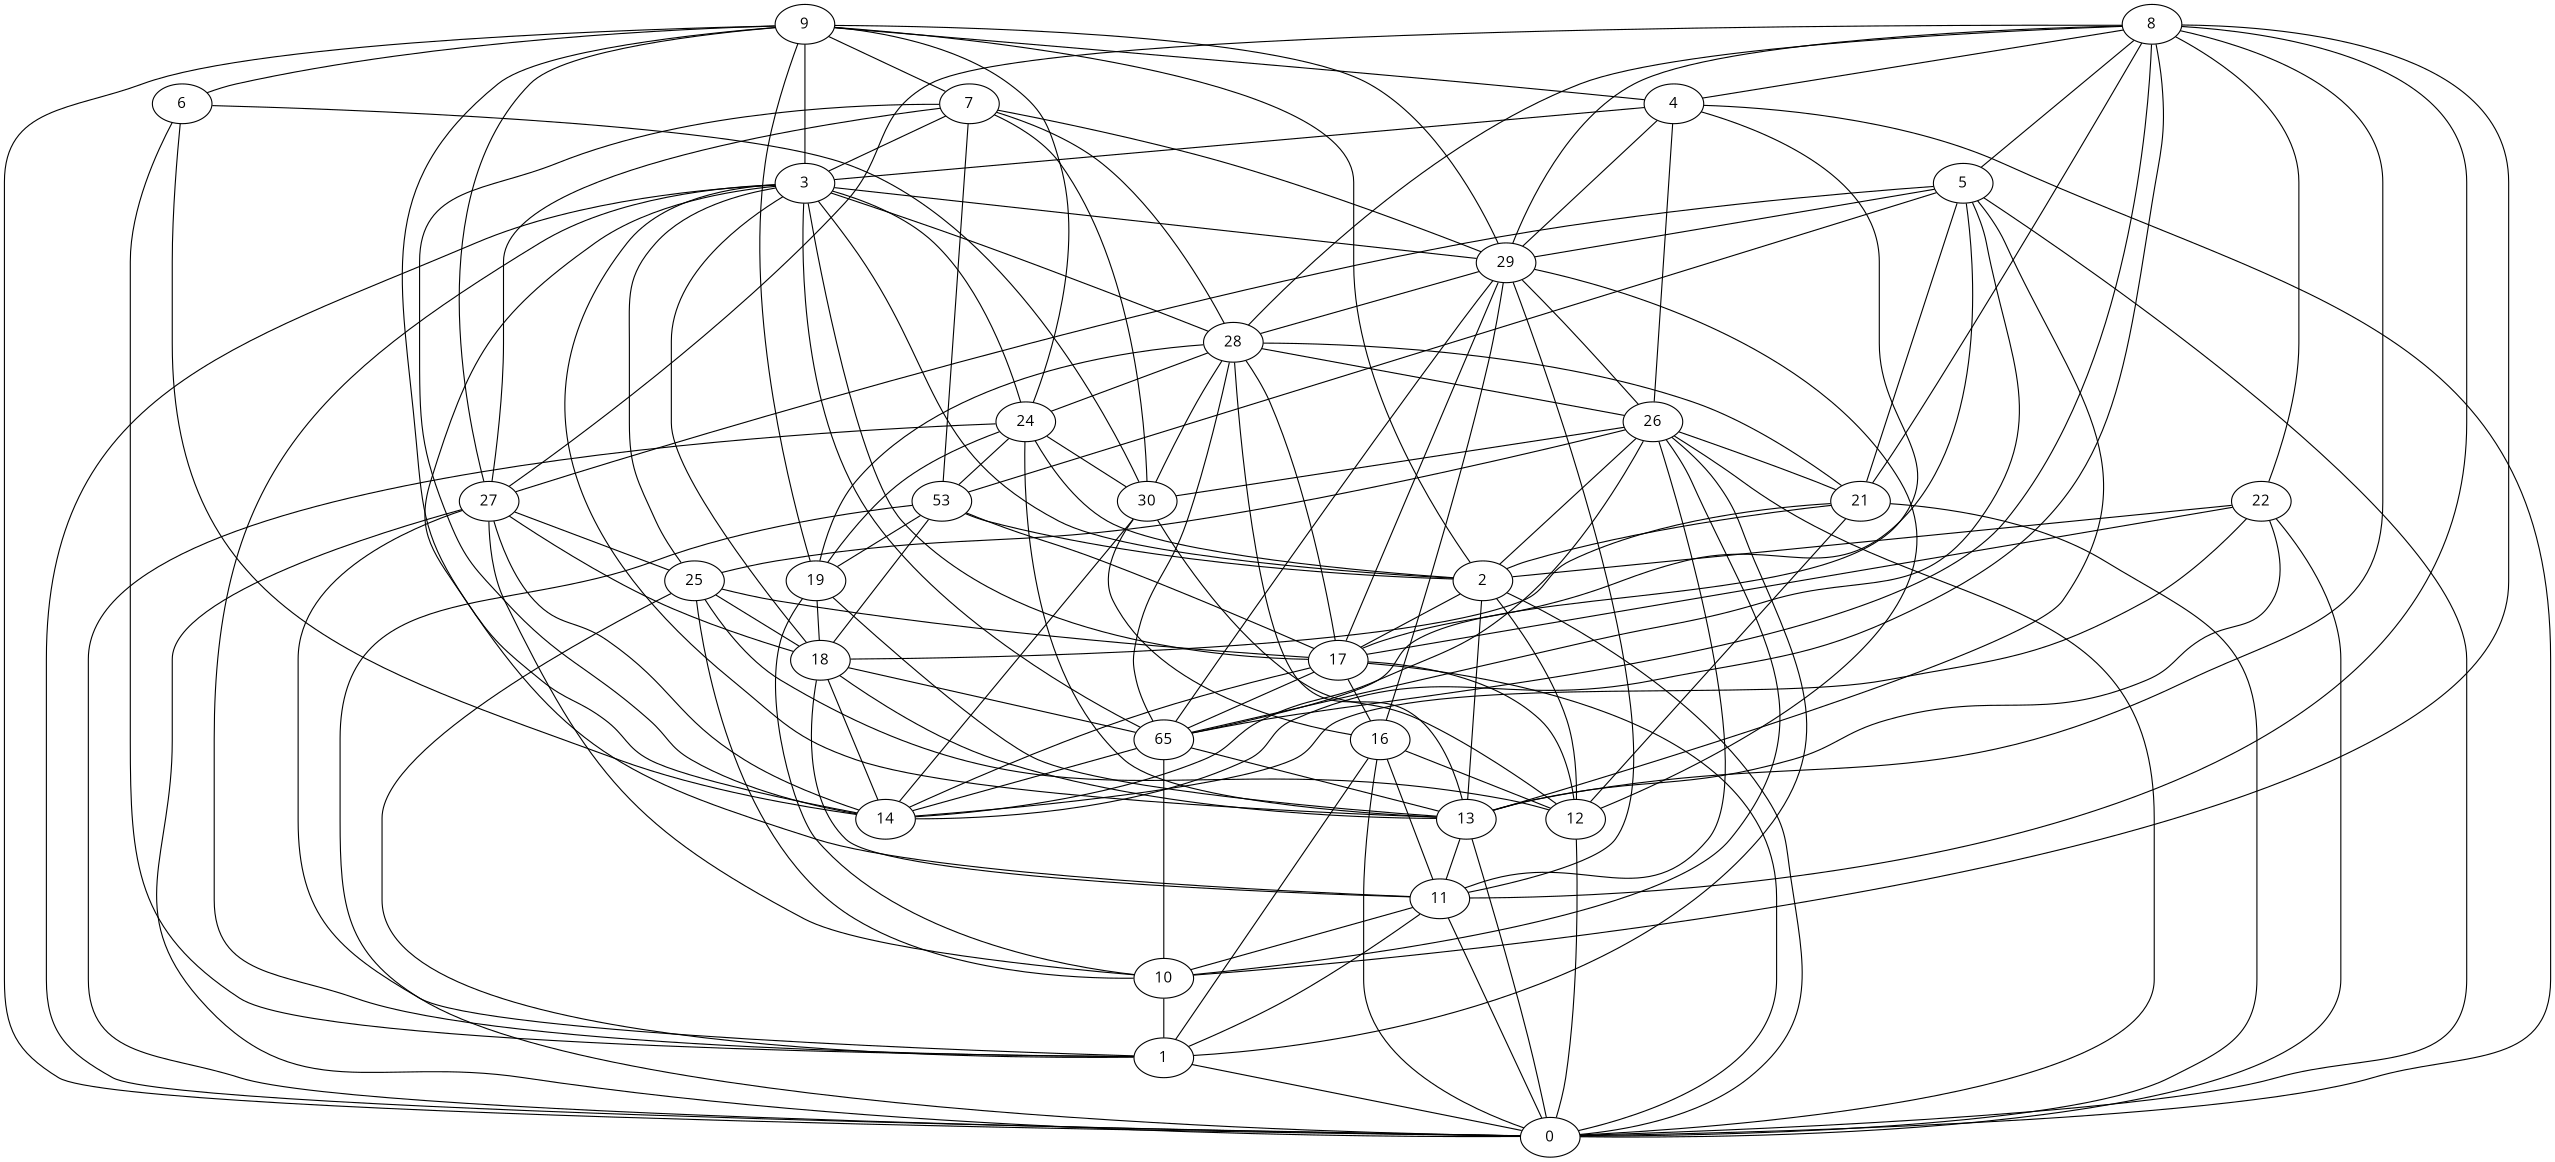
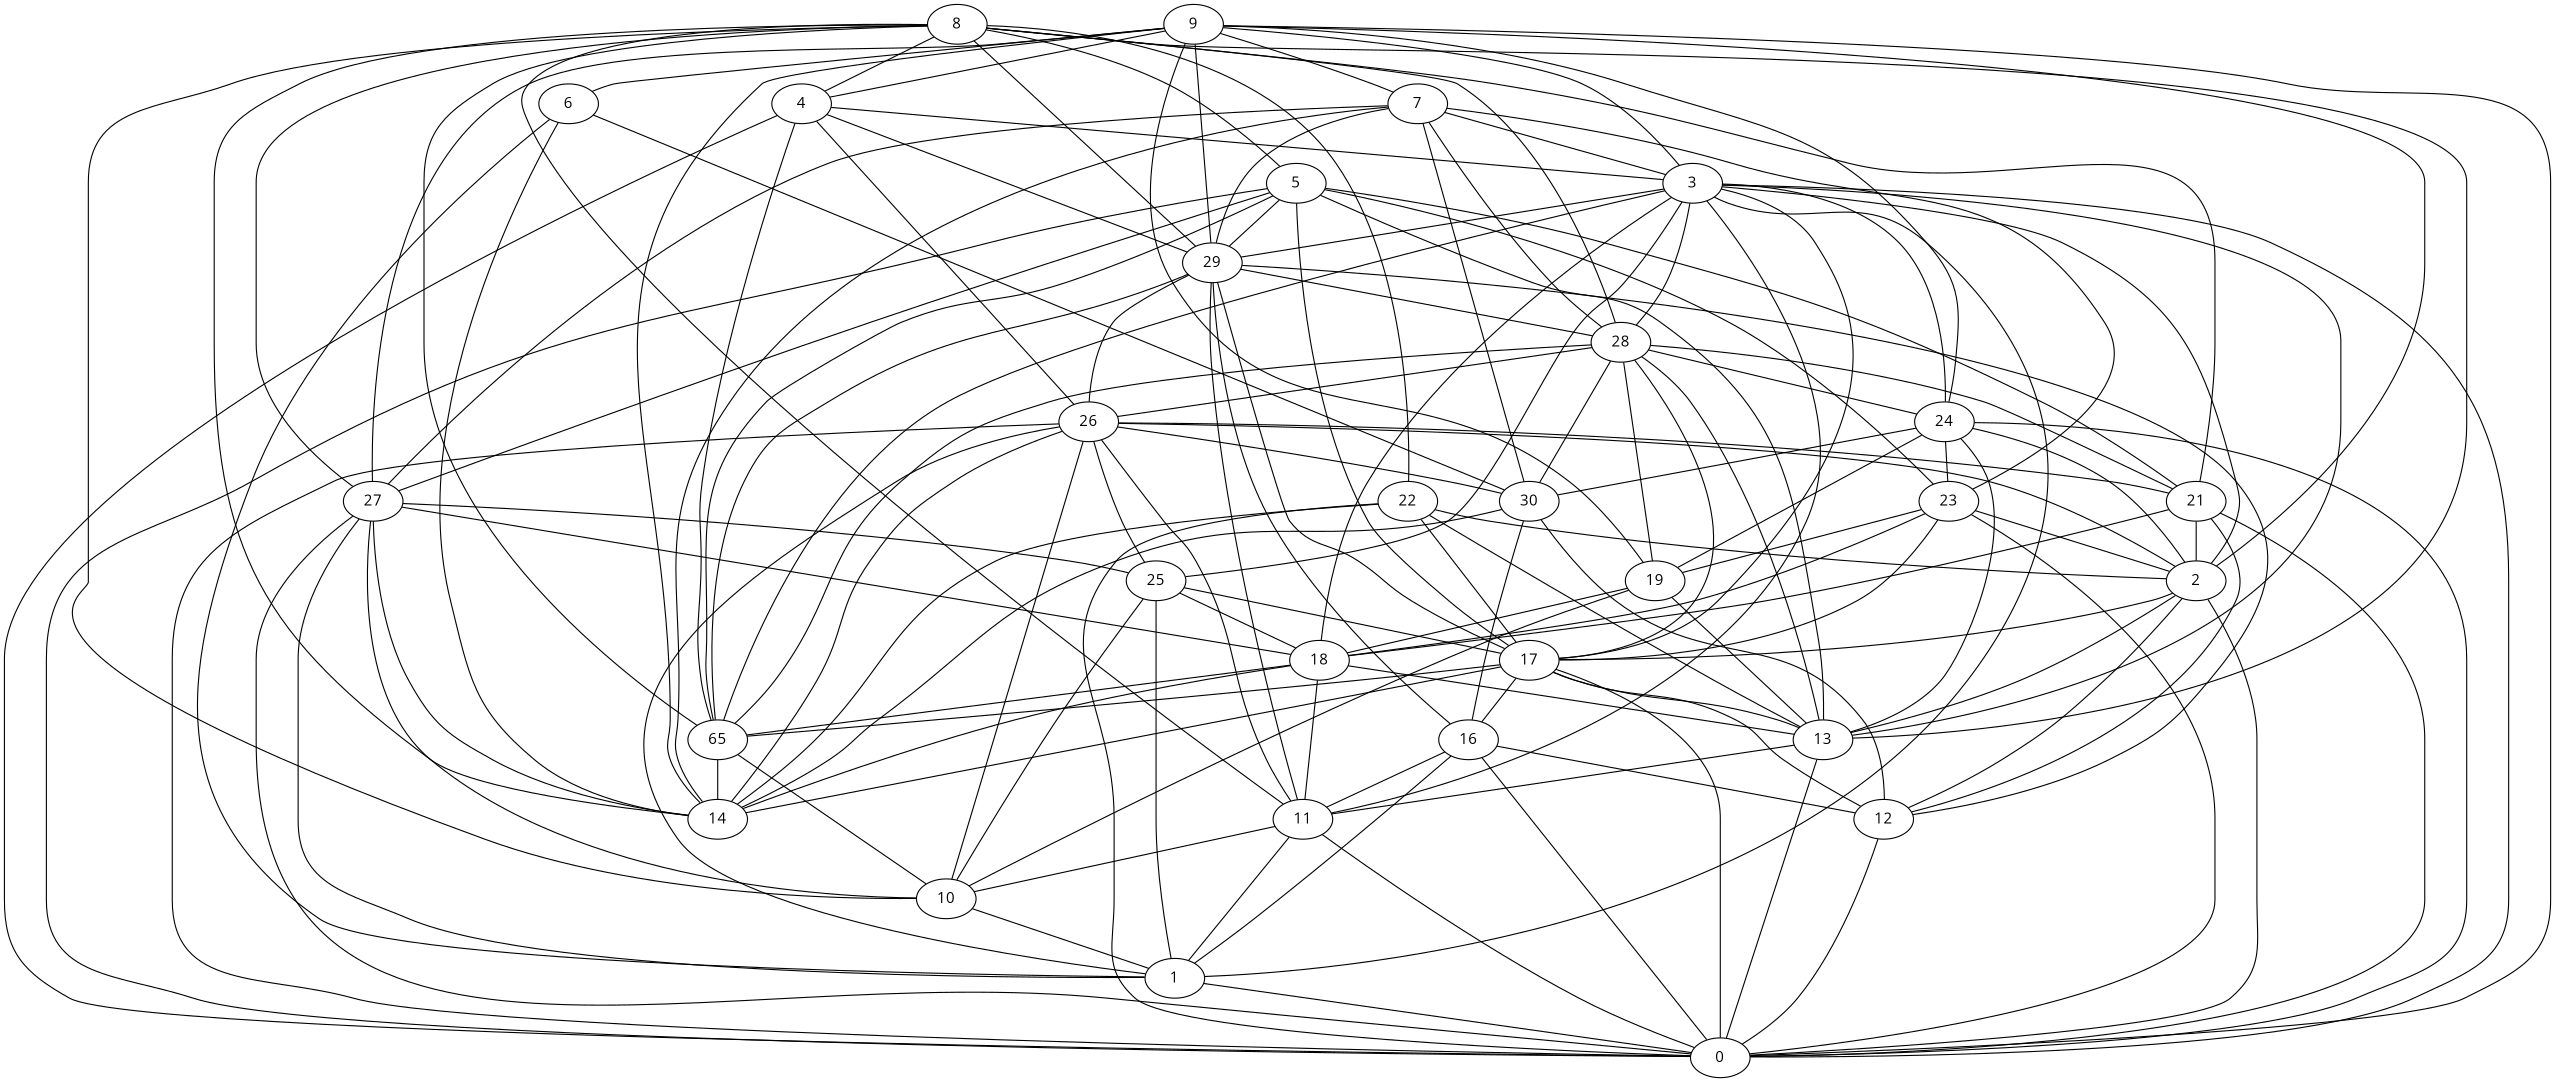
(942, 501) -> (1949, 501)
(967, 761) -> none
(1284, 772) -> (1726, 707)
